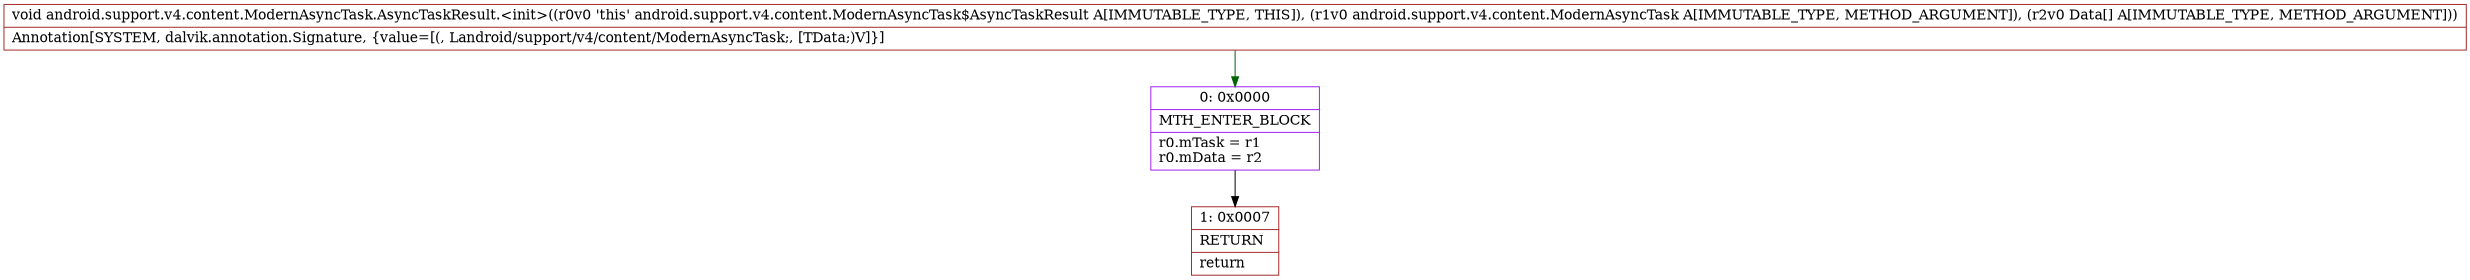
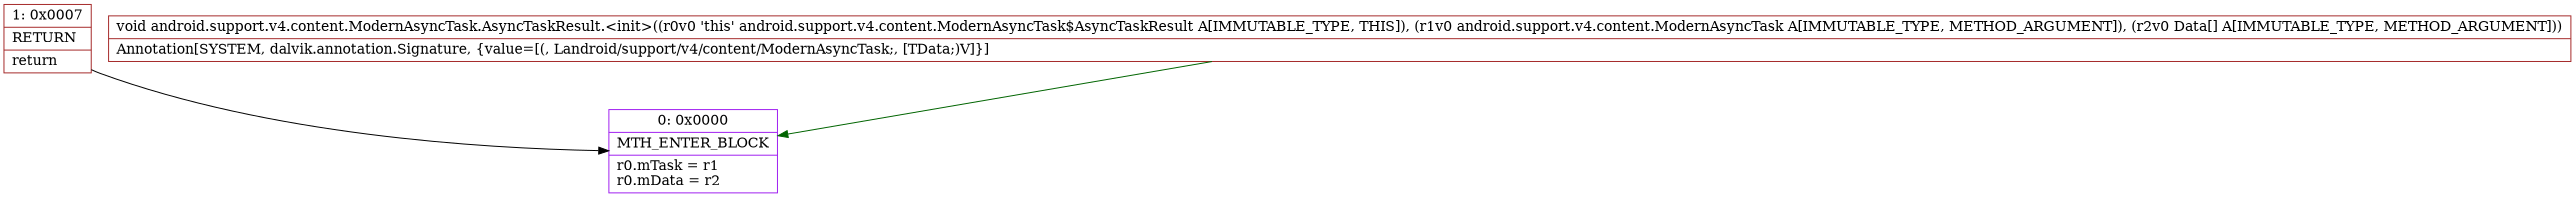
(1235, 183) -> (341, 130)
